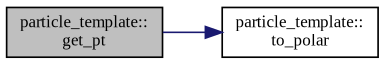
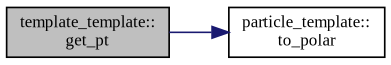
(85, 32) -> (88, 32)
